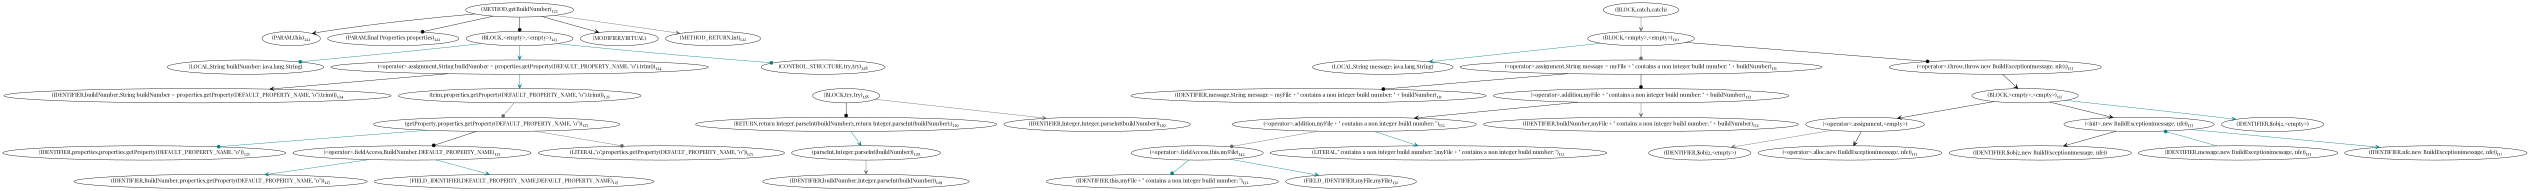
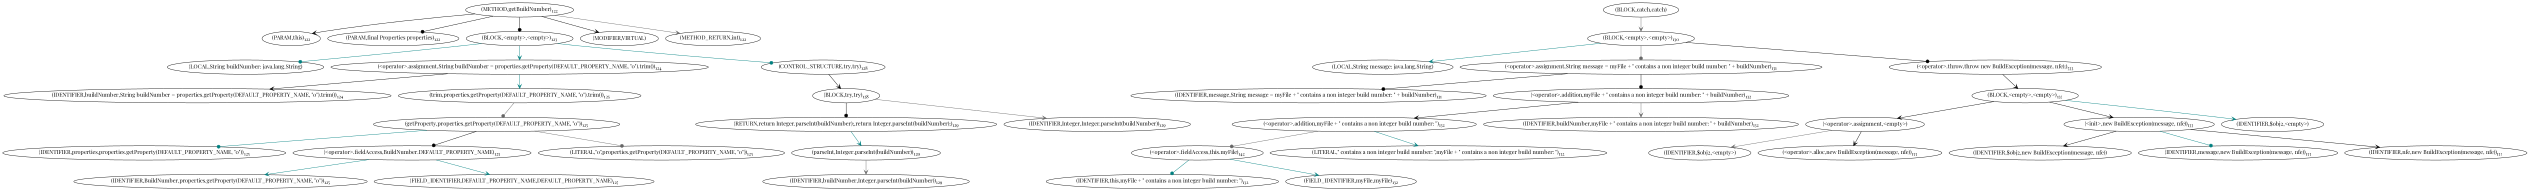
(2071, 67) -> (2071, 67)
none -> (833, 80)
(2283, 138) -> (2283, 138)
(2192, 139) -> (2185, 138)
